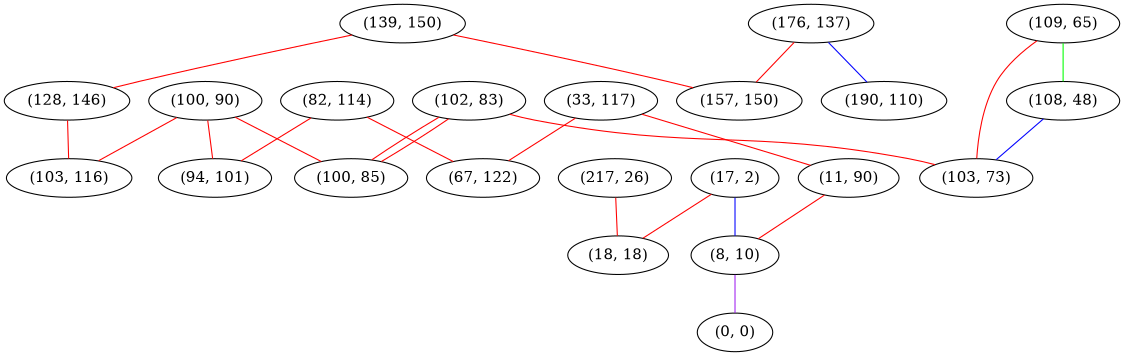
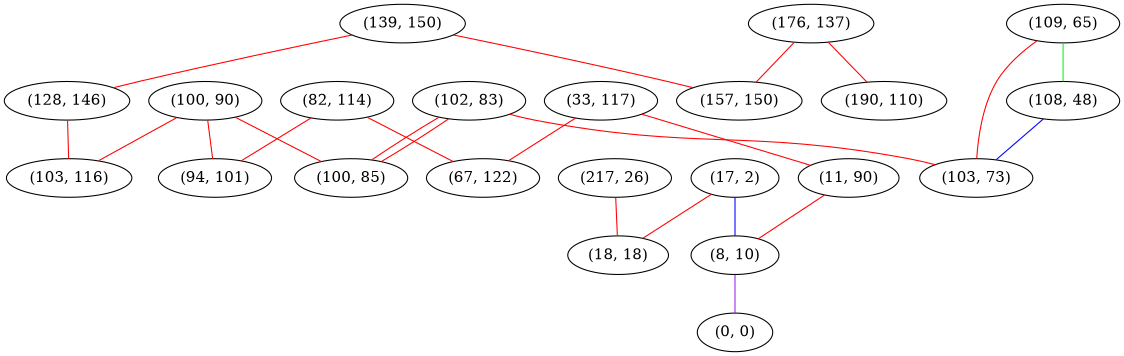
(848, 62) -> (848, 62)
